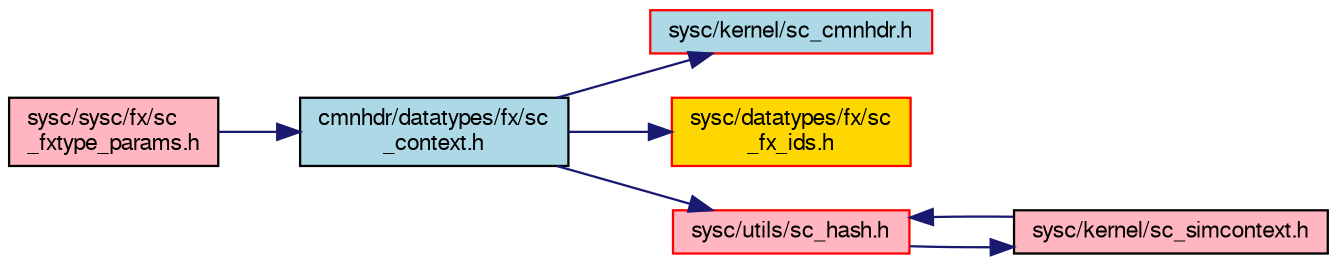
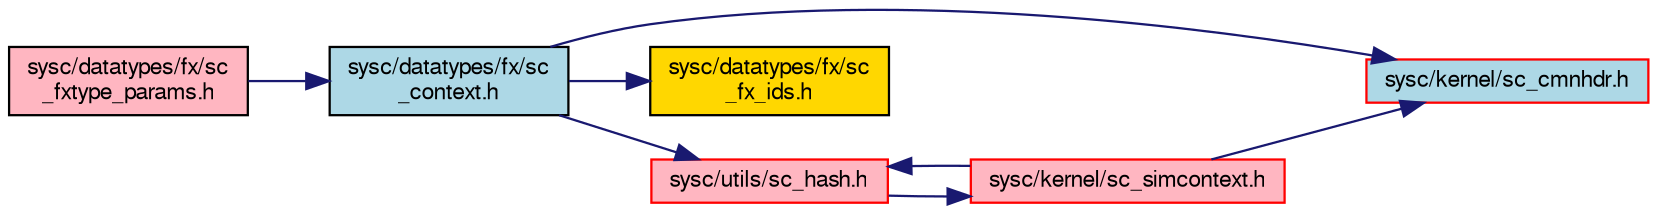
(114, 132) -> (128, 81)
(434, 132) -> (449, 81)
(791, 132) -> (770, 81)
none -> (1307, 134)
(1171, 232) -> (1128, 181)
